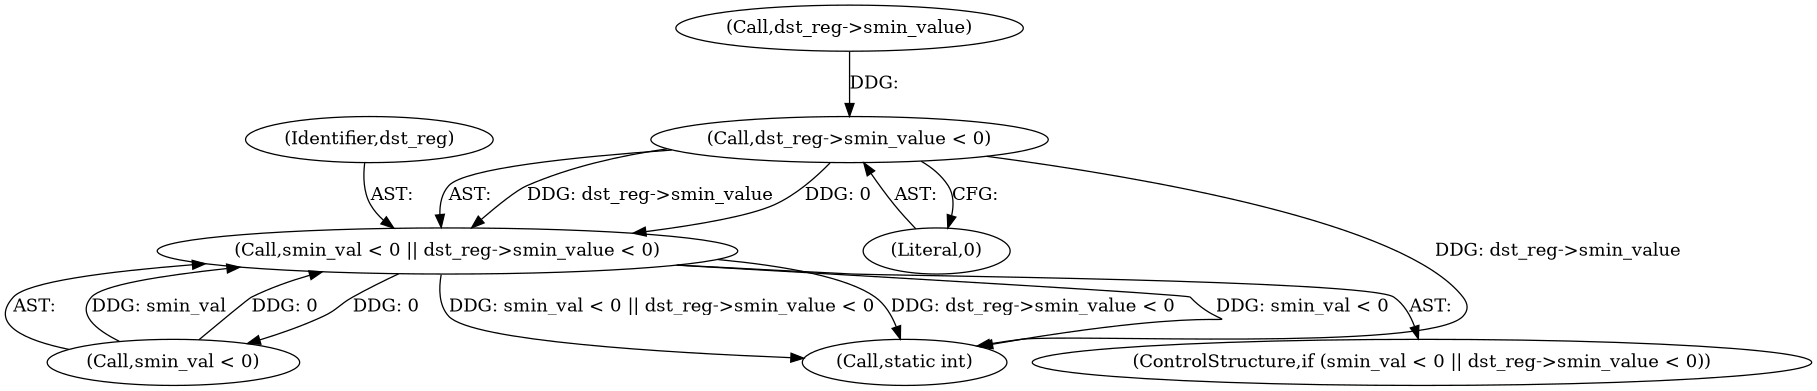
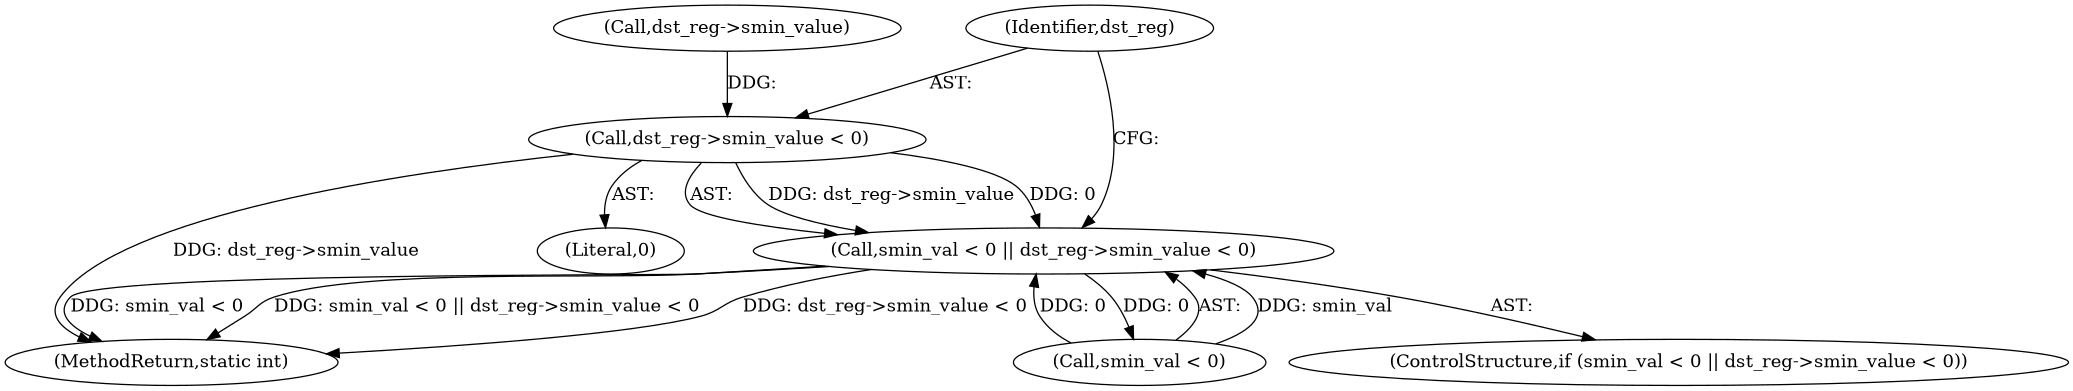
(395, 195) -> (1139, 140)
(978, 195) -> (636, 195)
(892, 202) -> (918, 81)
(905, 362) -> (172, 362)
